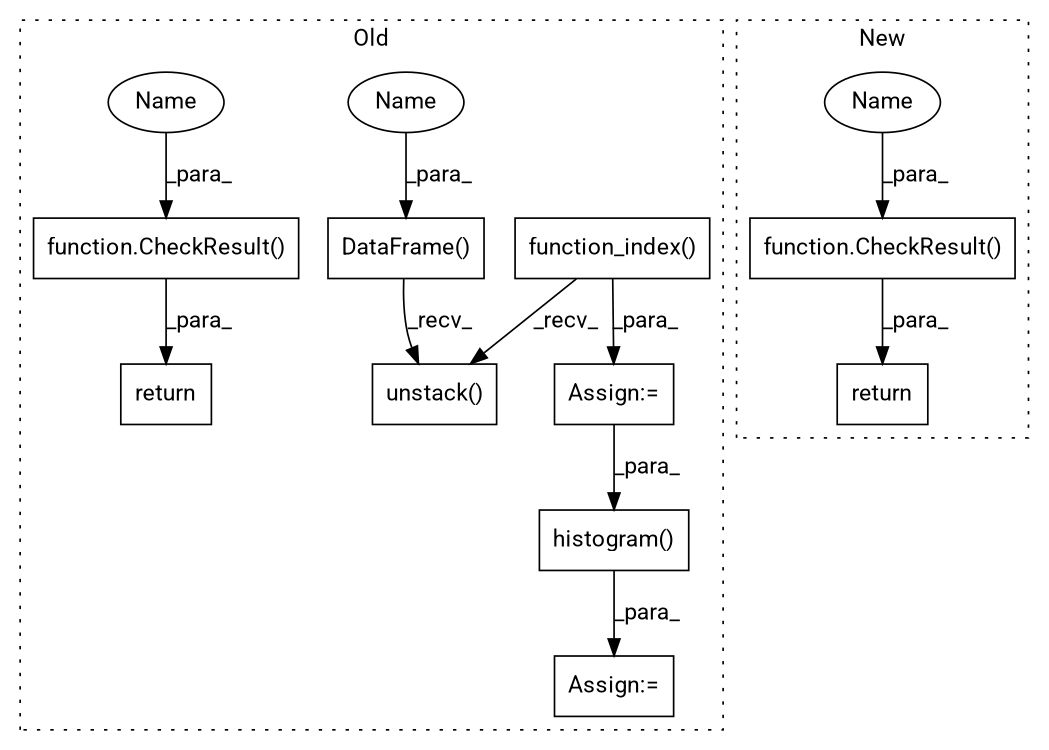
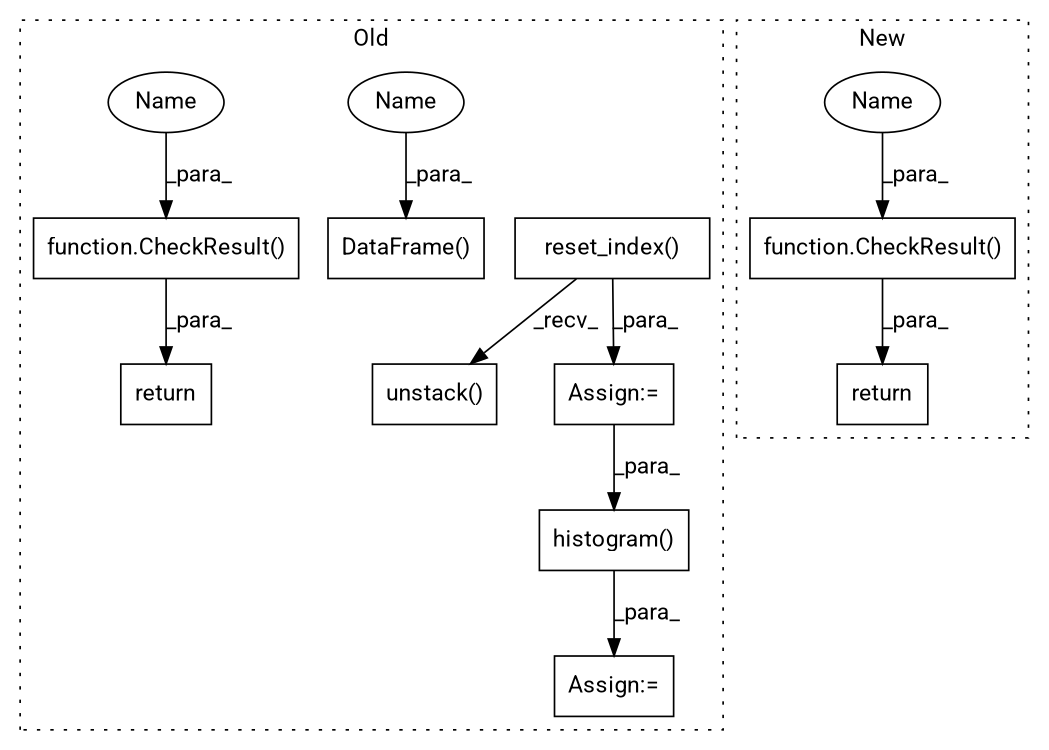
(612, 248) -> (612, 248)
(405, 314) -> none
